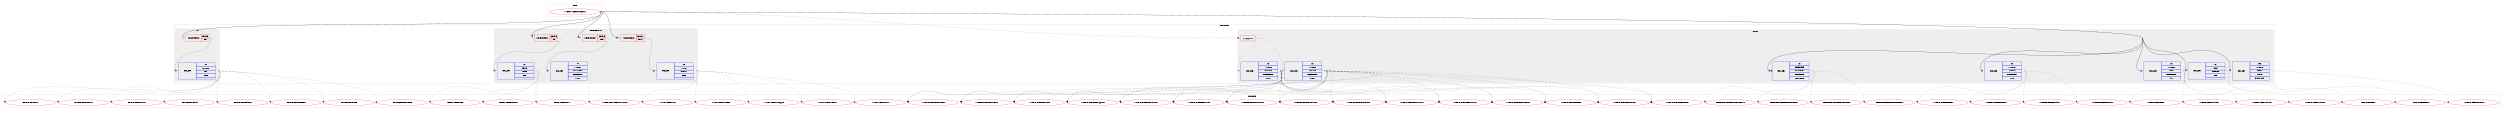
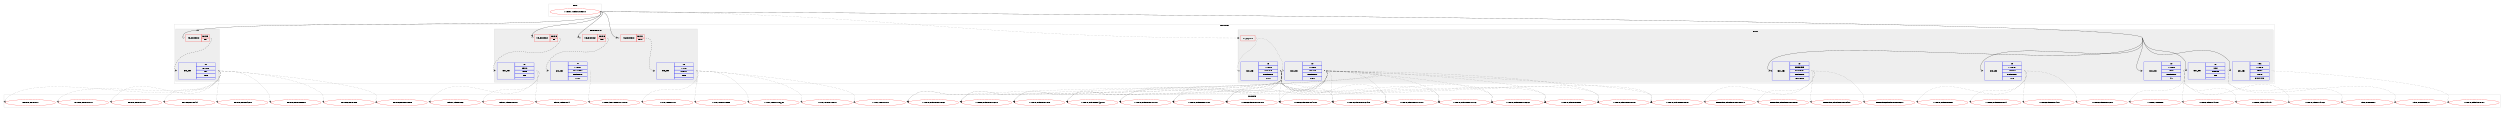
(2155, 103) -> (2155, 103)
